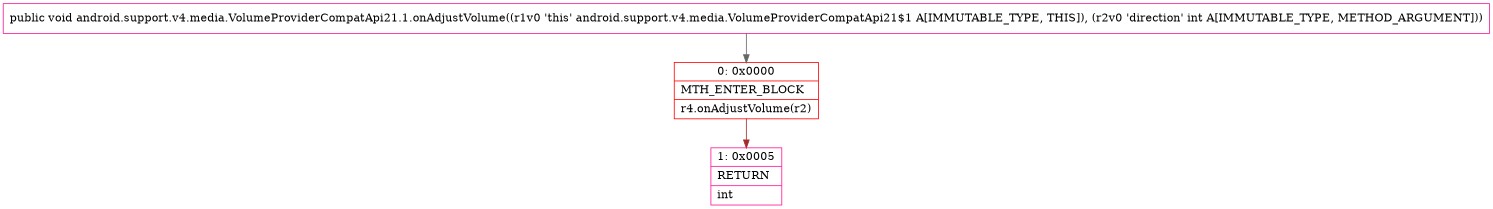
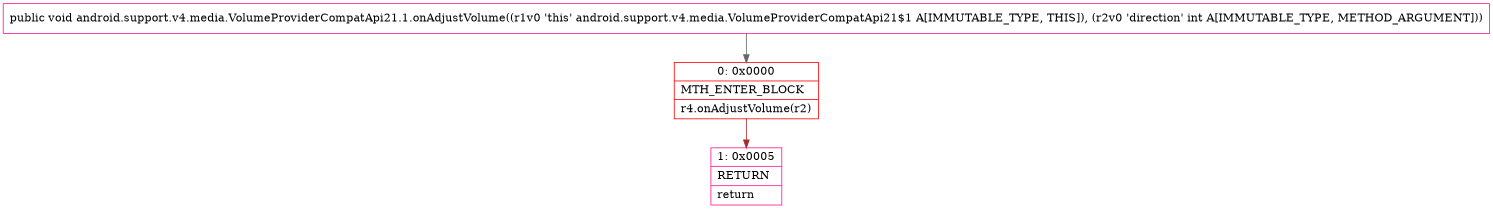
(725, 195) -> (736, 195)
